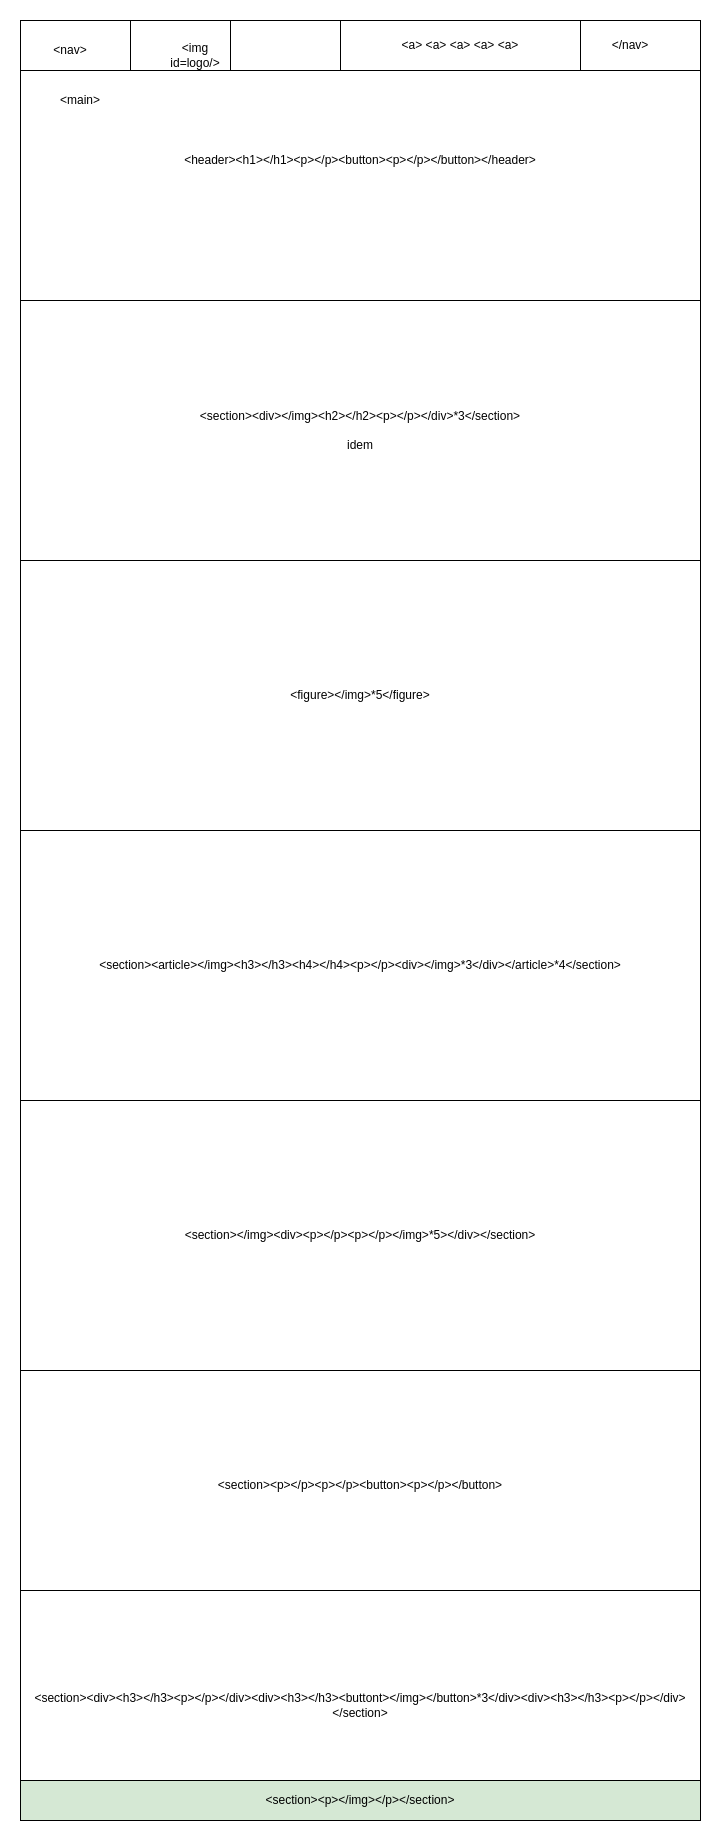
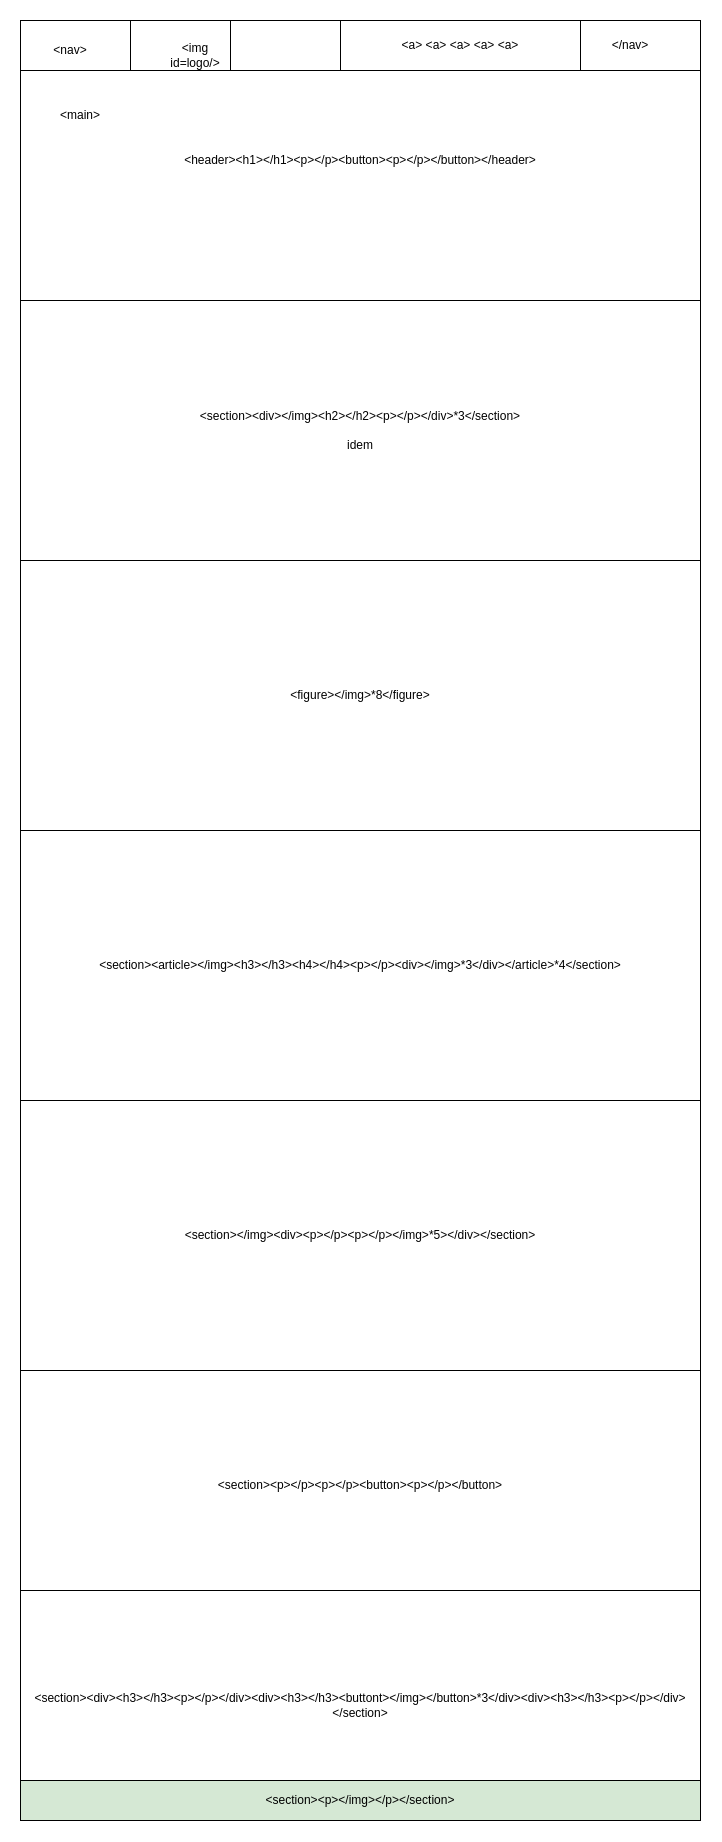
(81, 101) -> (81, 116)
(361, 696) -> (361, 696)
